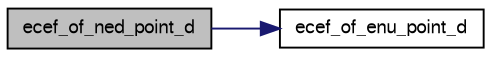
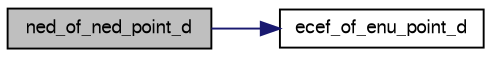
(109, 29) -> (109, 29)
